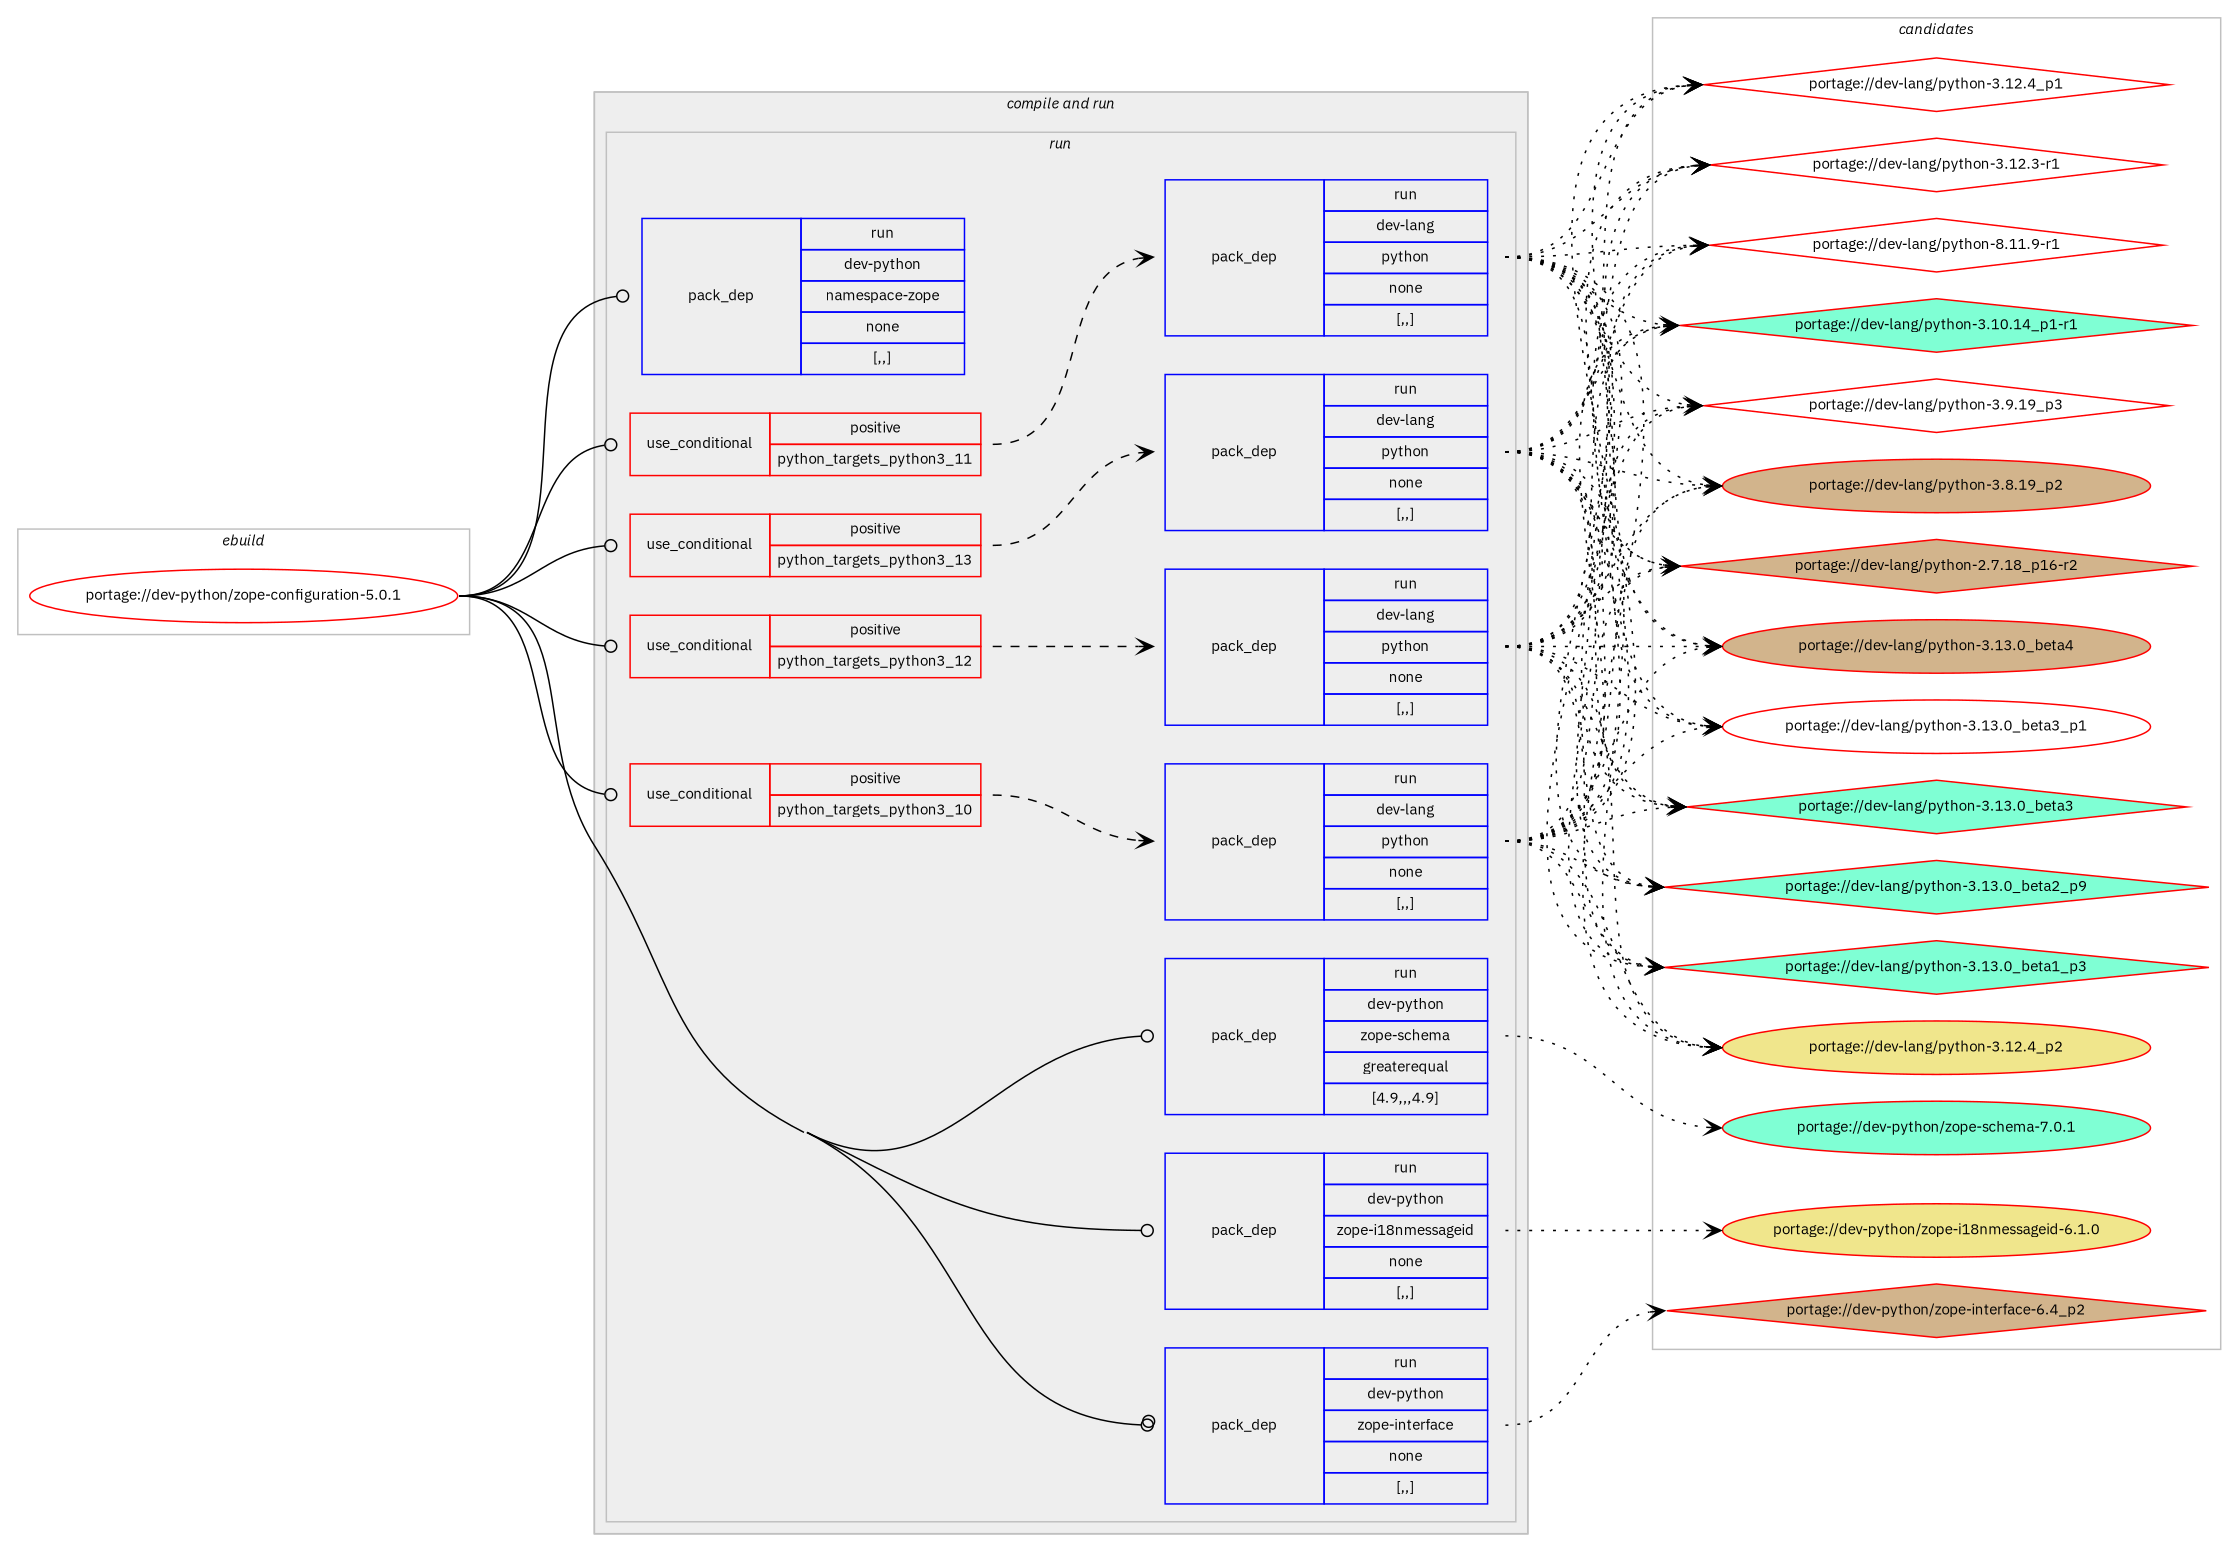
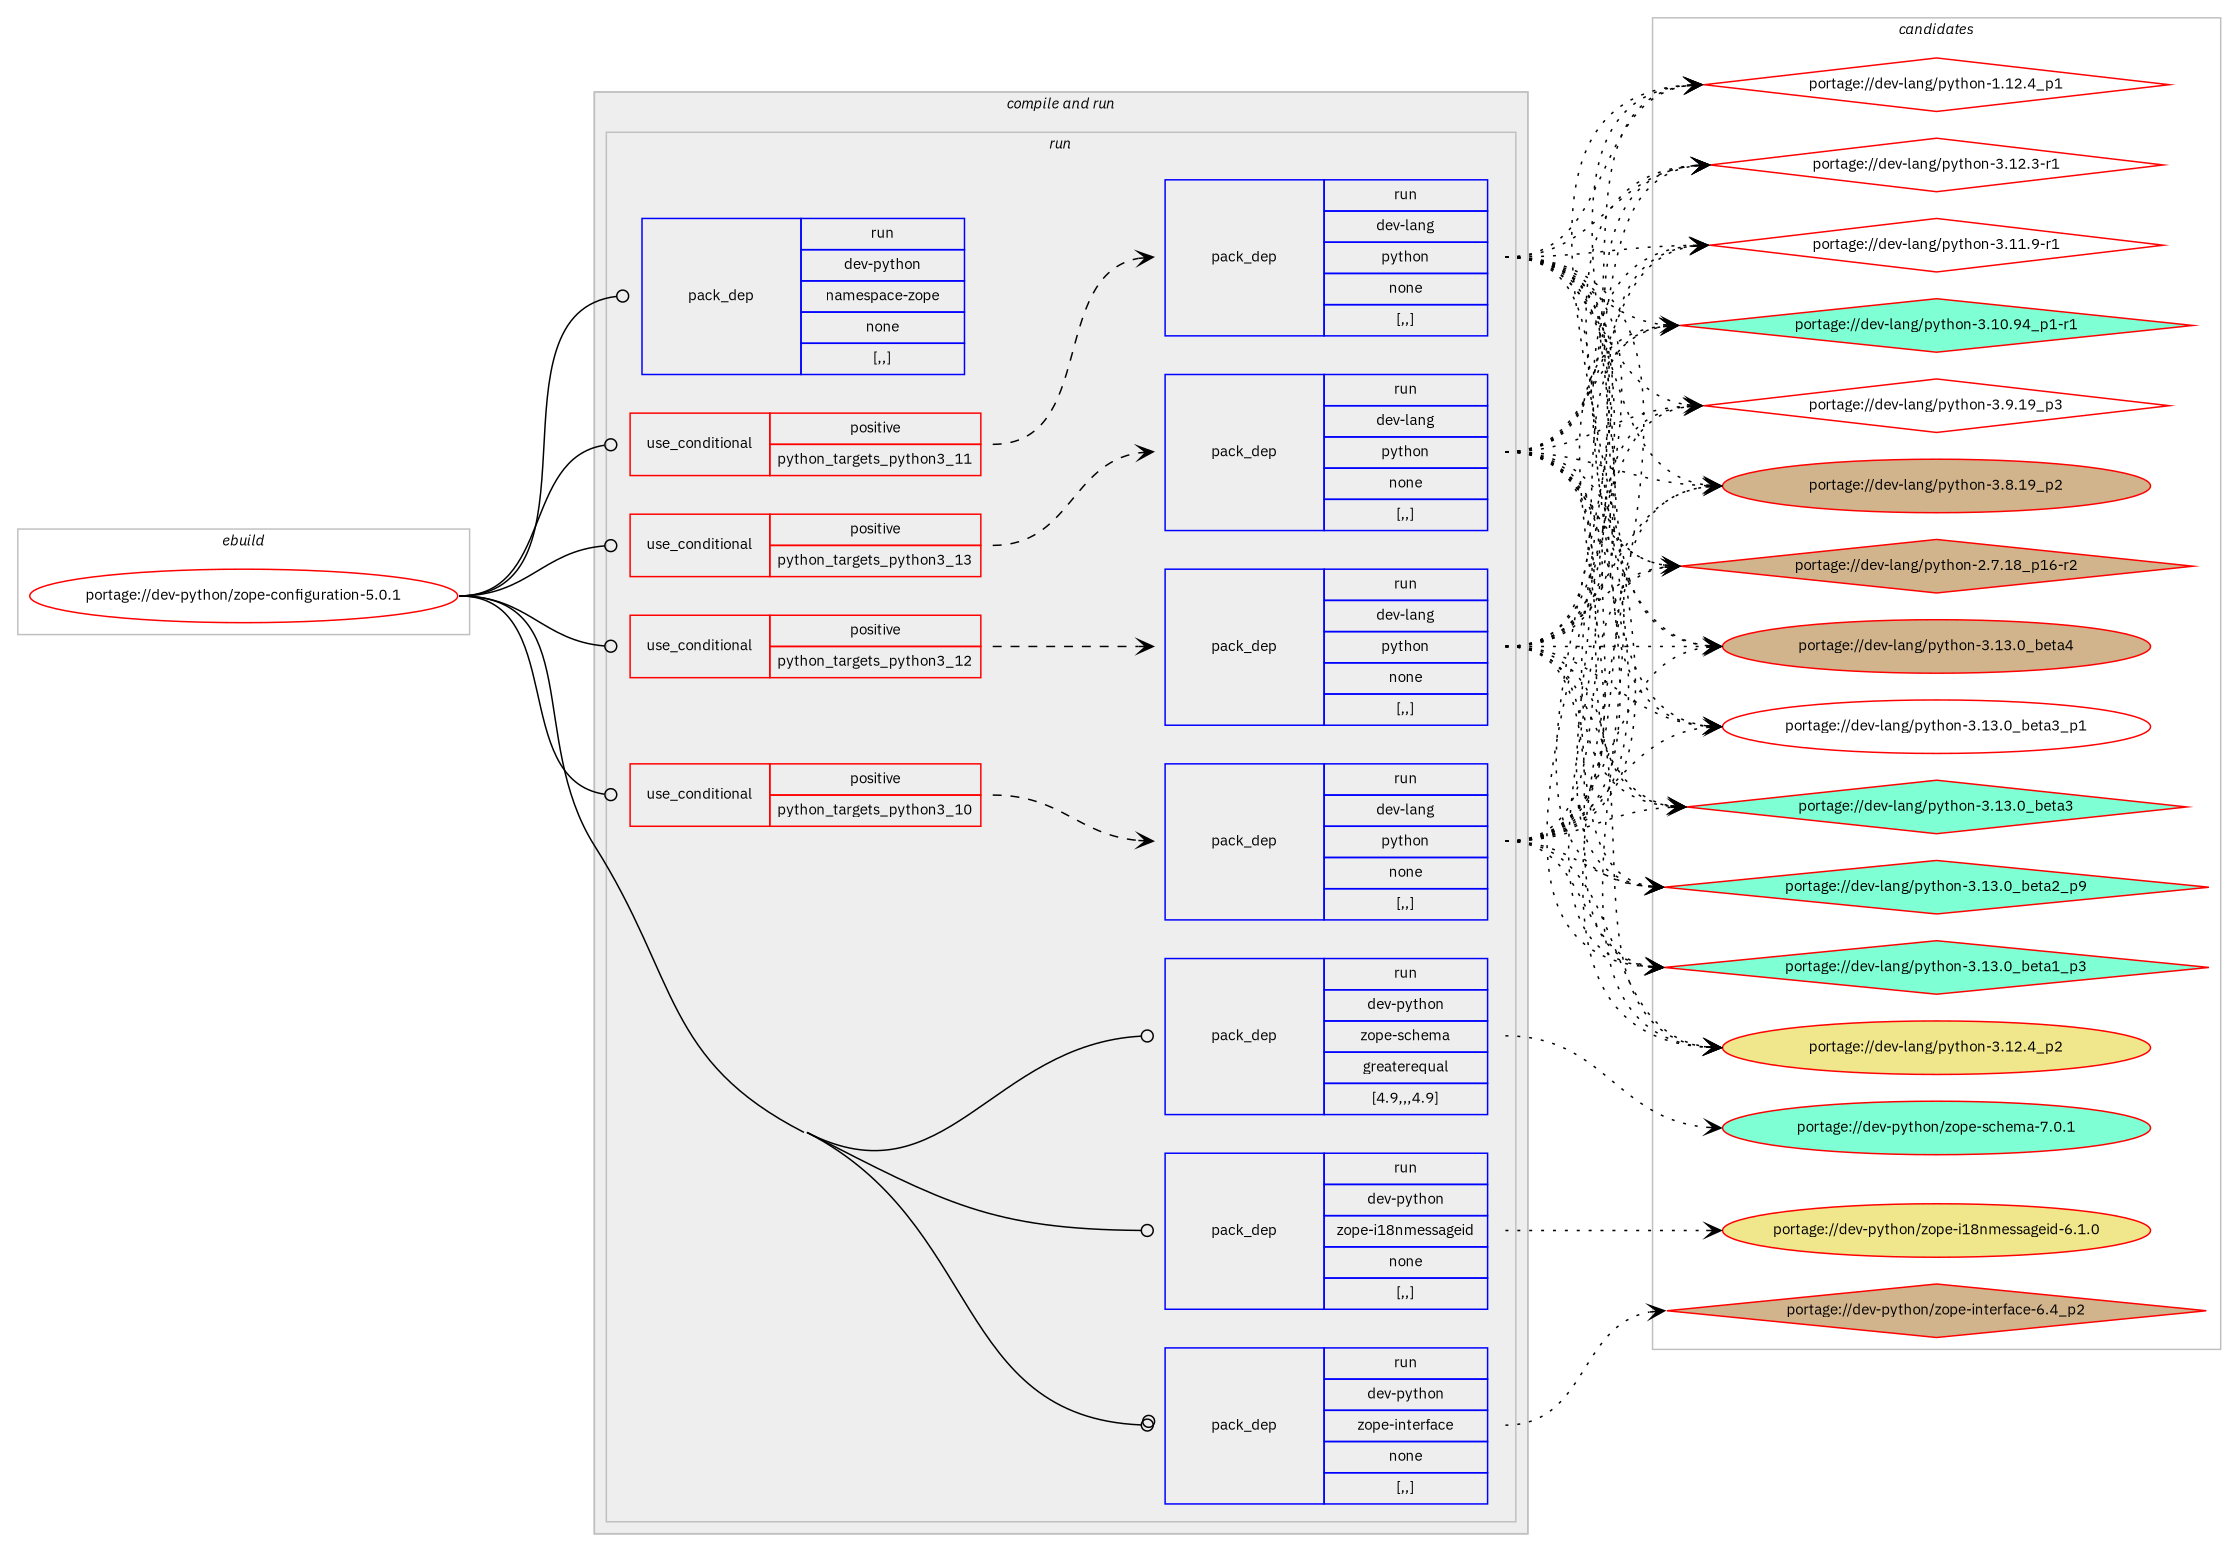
(1937, 85) -> (1937, 85)
(1937, 245) -> (1937, 245)
(1937, 325) -> (1937, 325)
